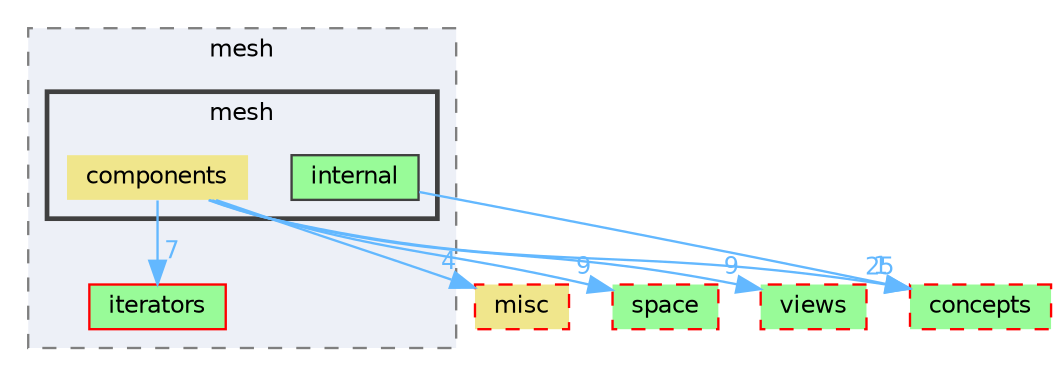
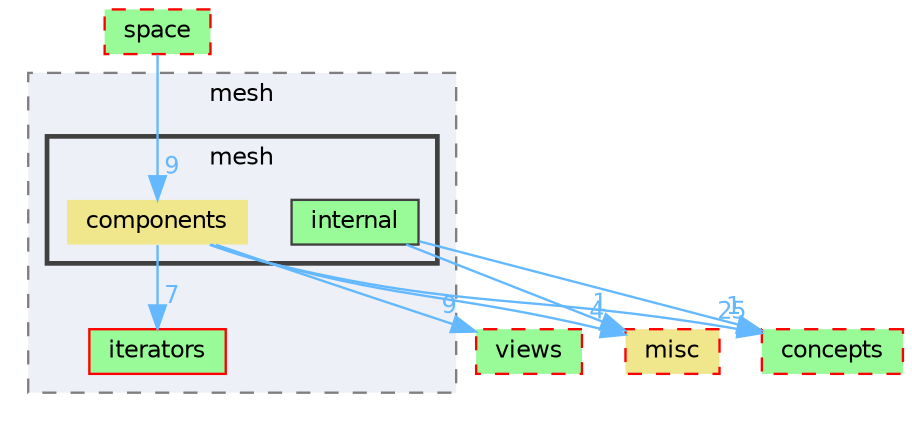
(399, 248) -> (158, 115)
none -> (504, 283)
